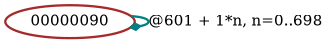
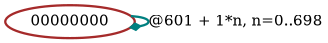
(70, 22) -> (70, 22)
